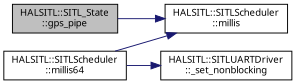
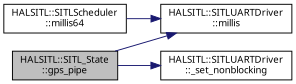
(226, 19) -> (226, 19)
(139, 66) -> (134, 66)
